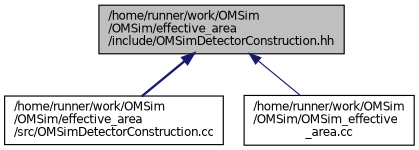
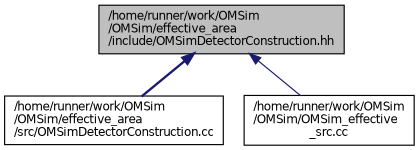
(329, 120) -> (329, 120)
